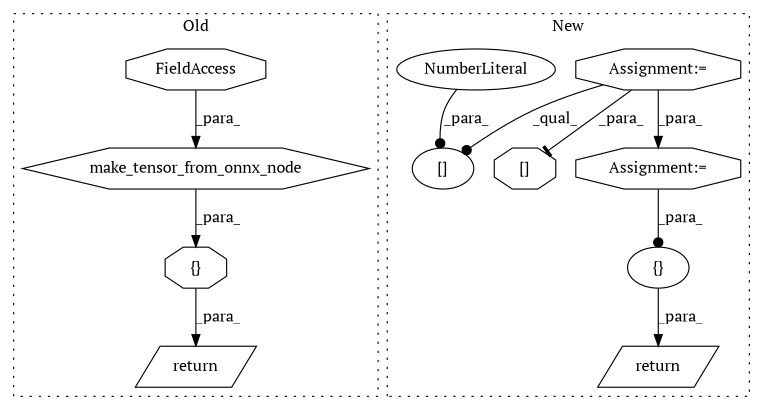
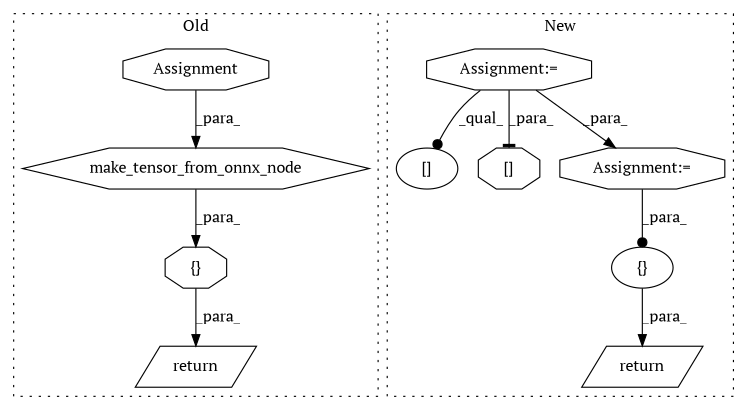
(196, 69) -> (196, 69)
(476, 69) -> none
